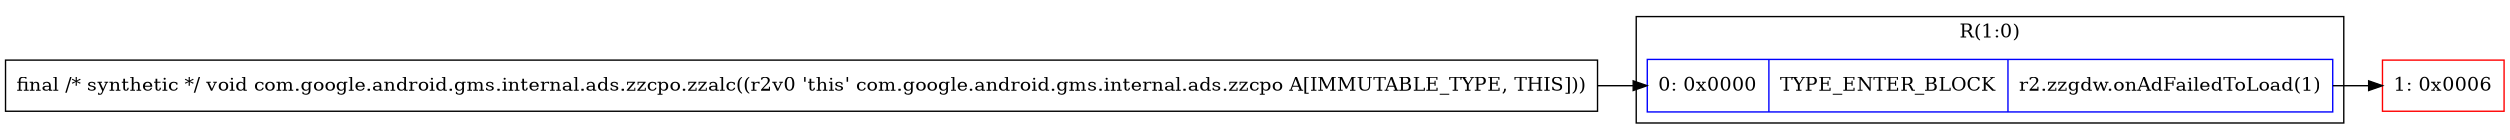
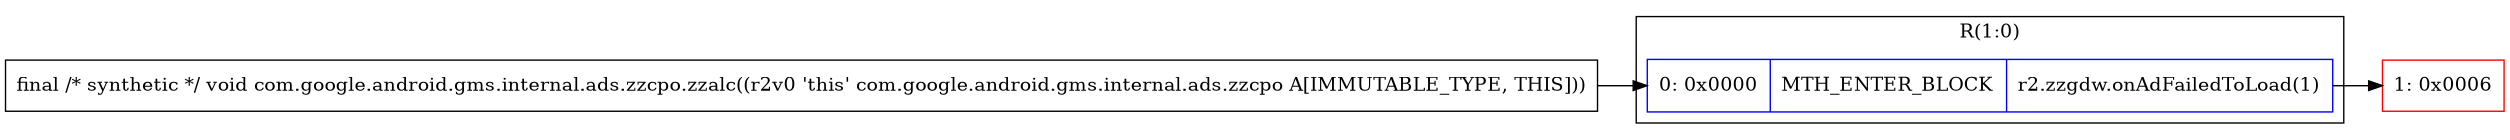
(1888, 85) -> (1888, 85)
